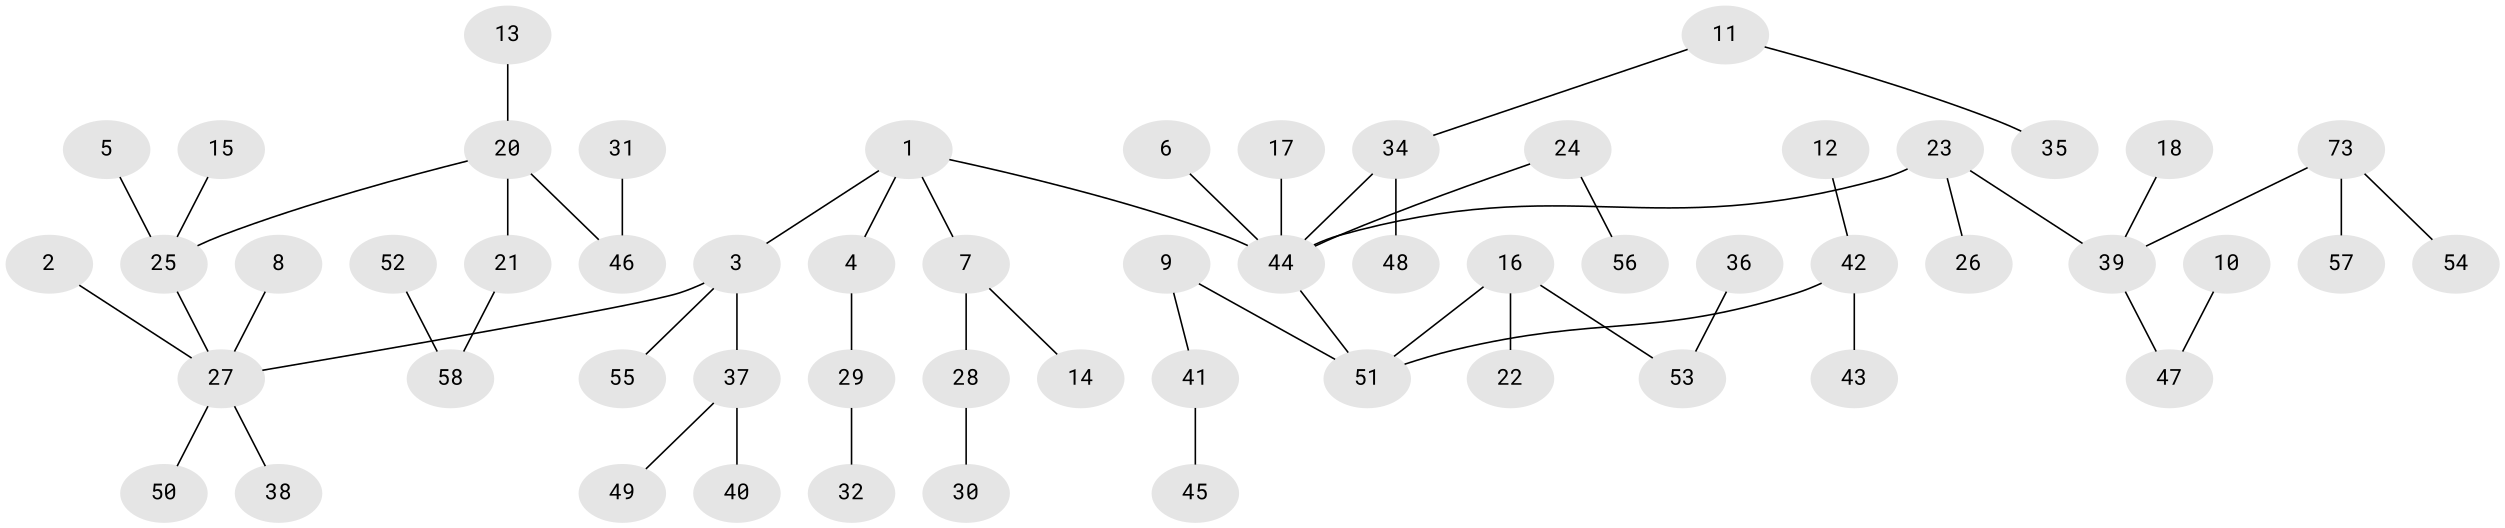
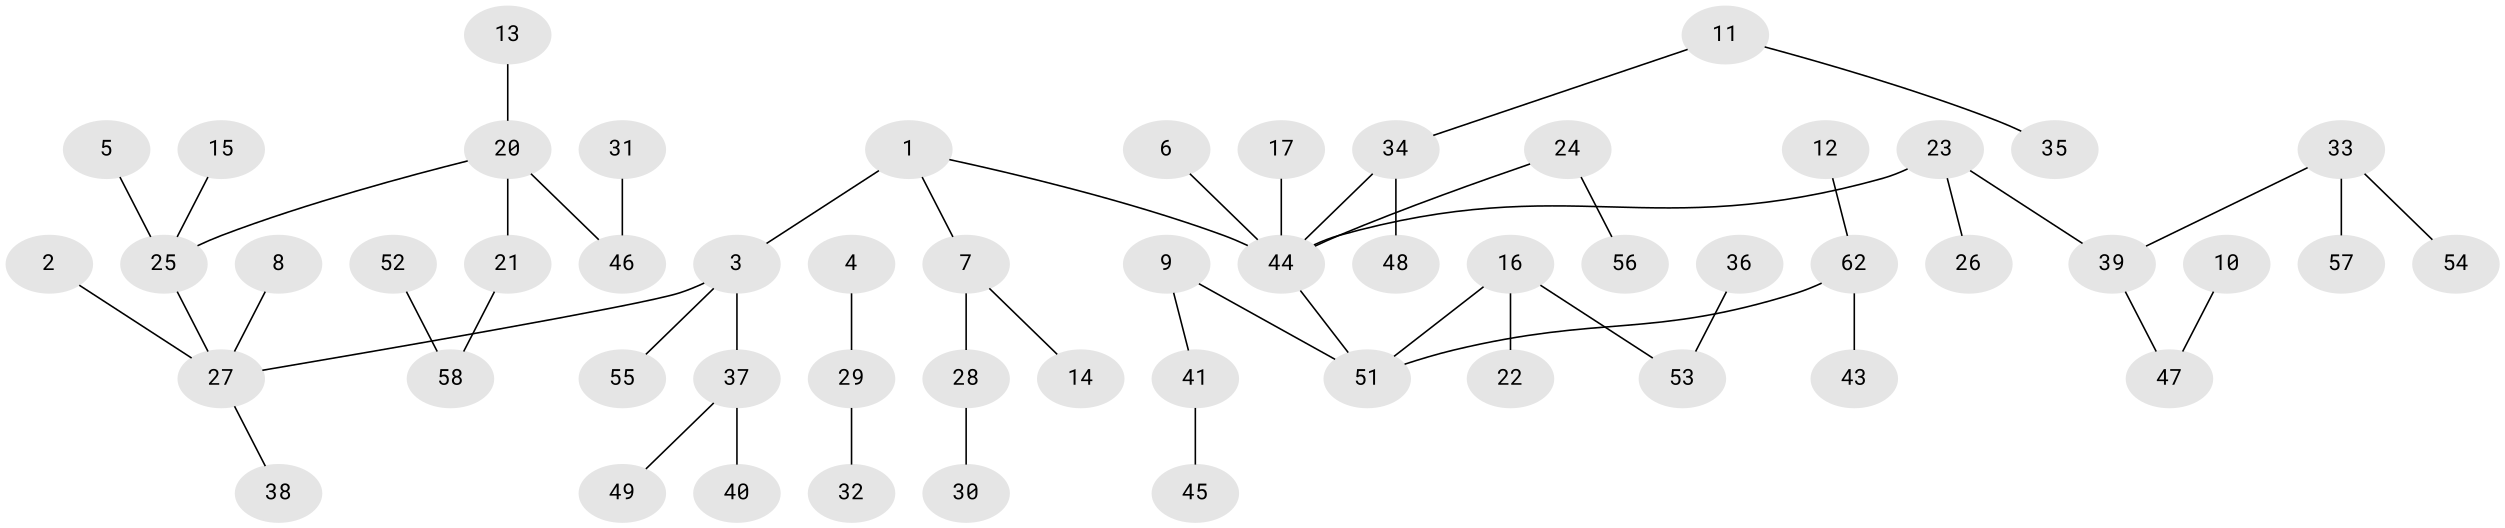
(2169, 150) -> none
(2341, 150) -> (2341, 150)
(880, 207) -> none
(1854, 264) -> (1854, 264)
(164, 493) -> none
